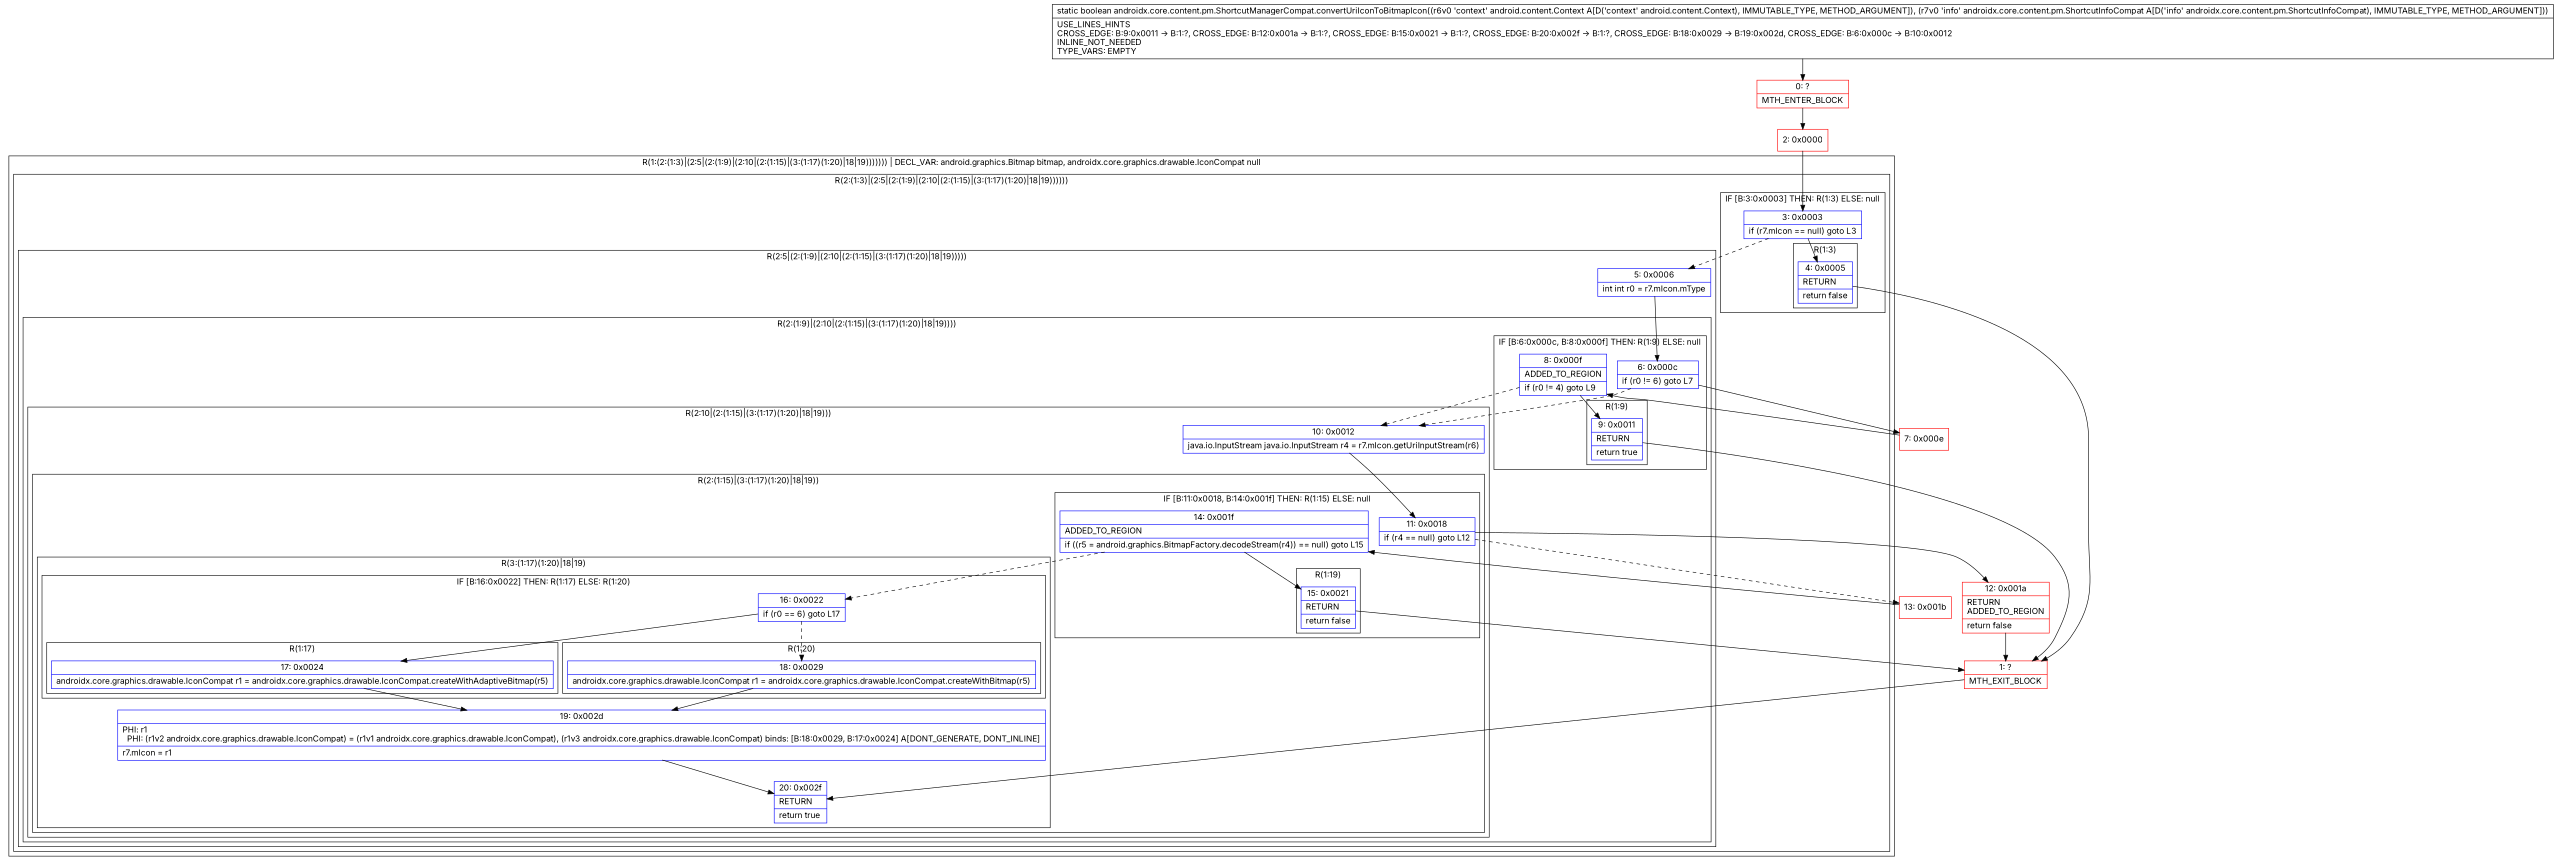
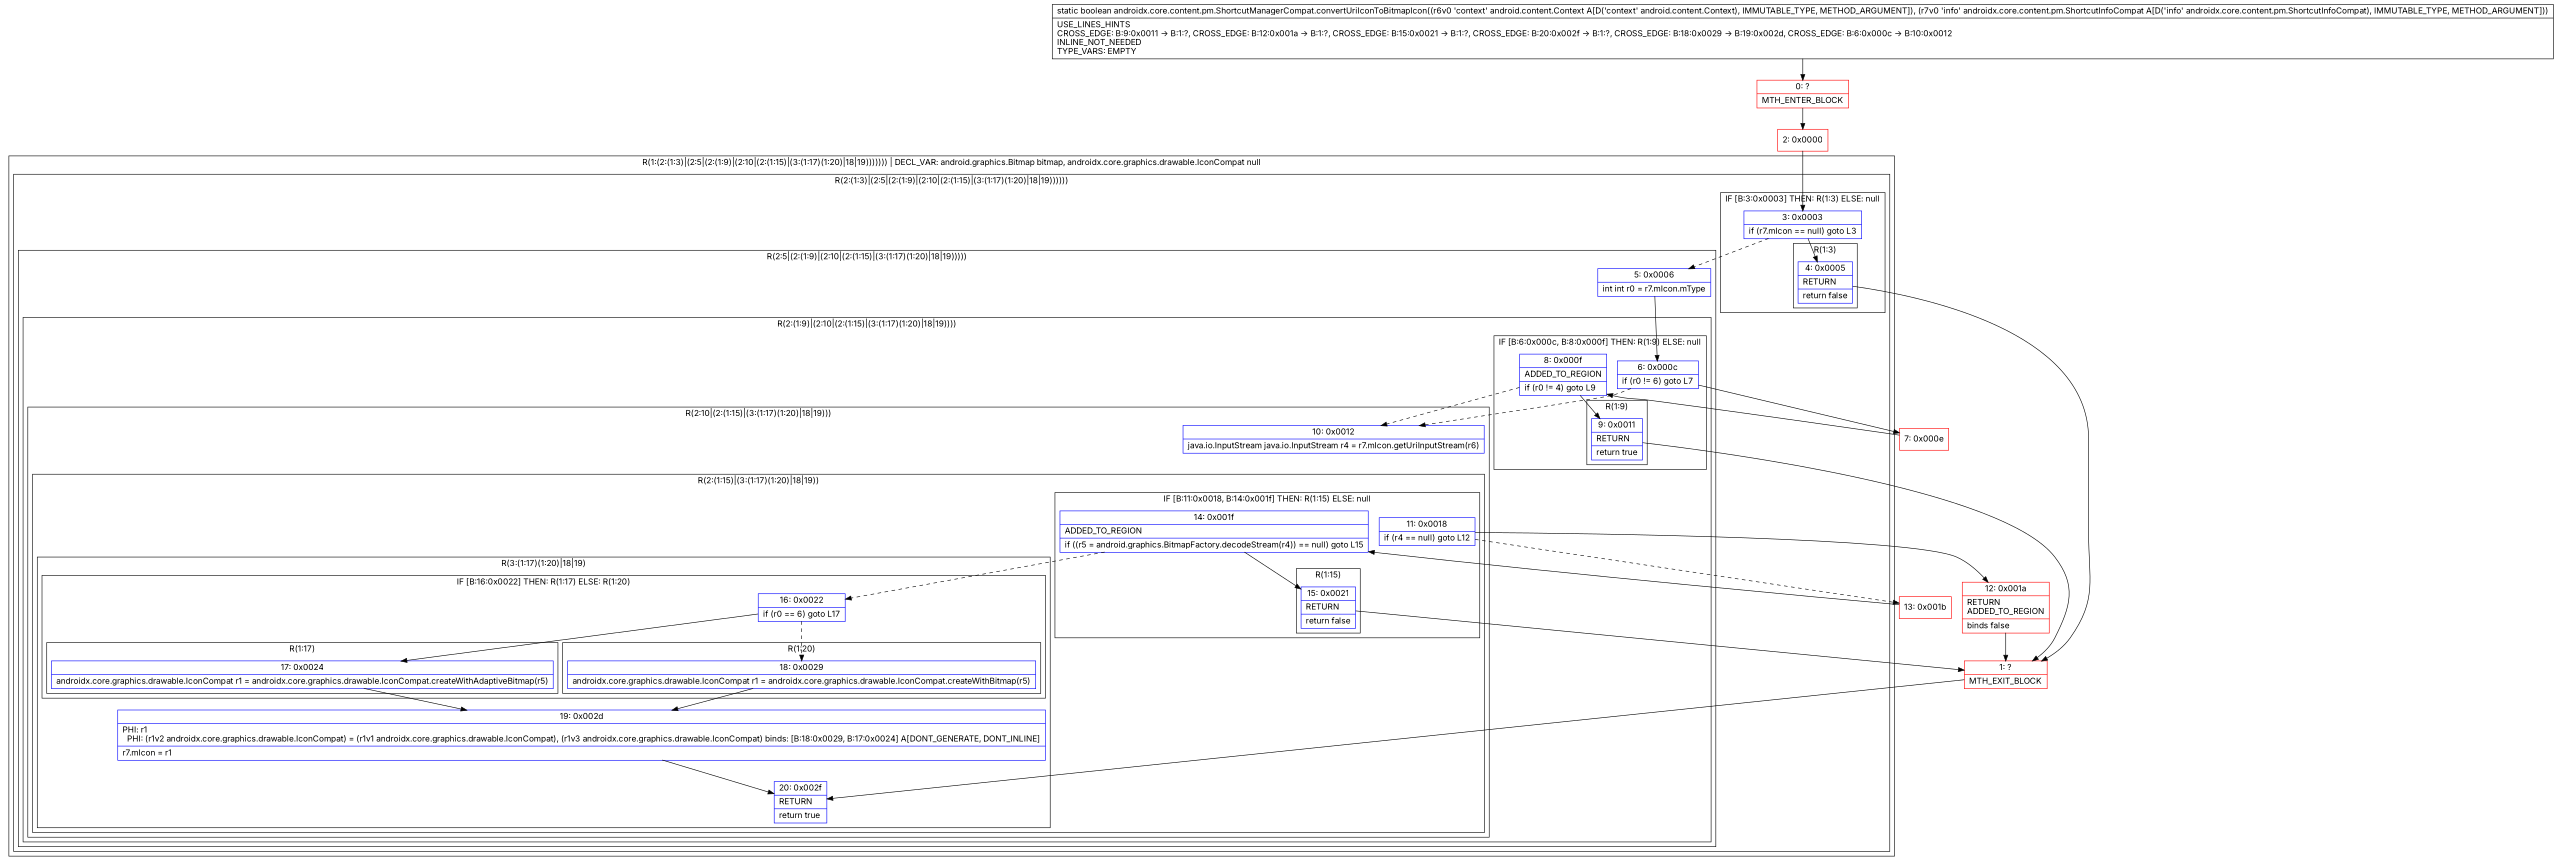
(1381, 482) -> none
(1328, 575) -> (1328, 575)
(1989, 626) -> (1989, 626)
